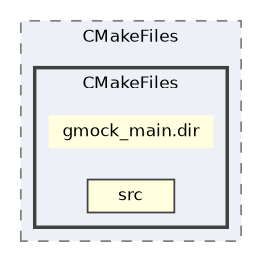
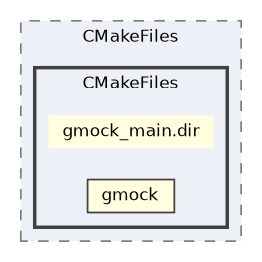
(131, 196) -> (131, 196)
